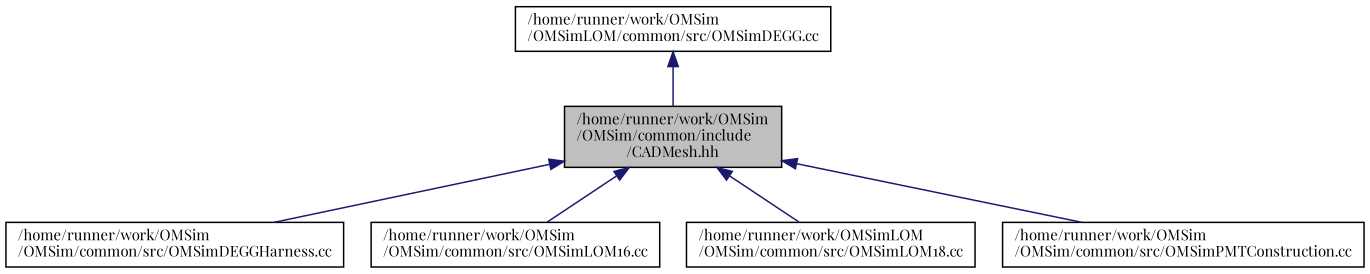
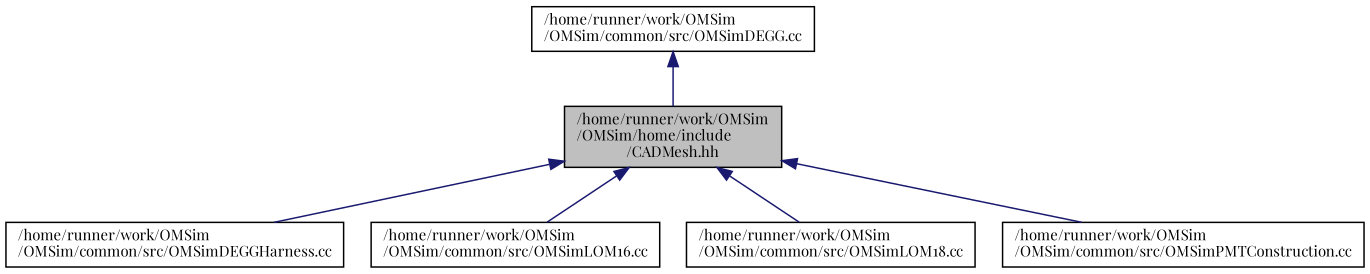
(673, 29) -> (673, 29)
(673, 137) -> (673, 137)
(831, 245) -> (831, 245)
